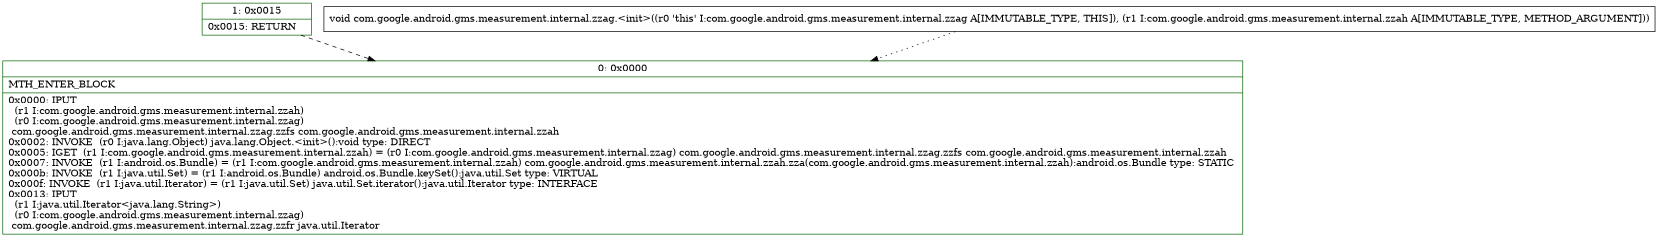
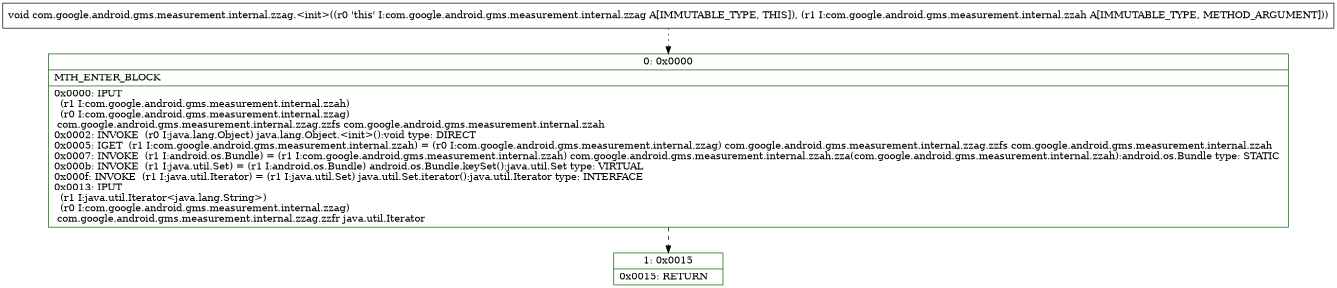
(335, 47) -> (668, 237)
